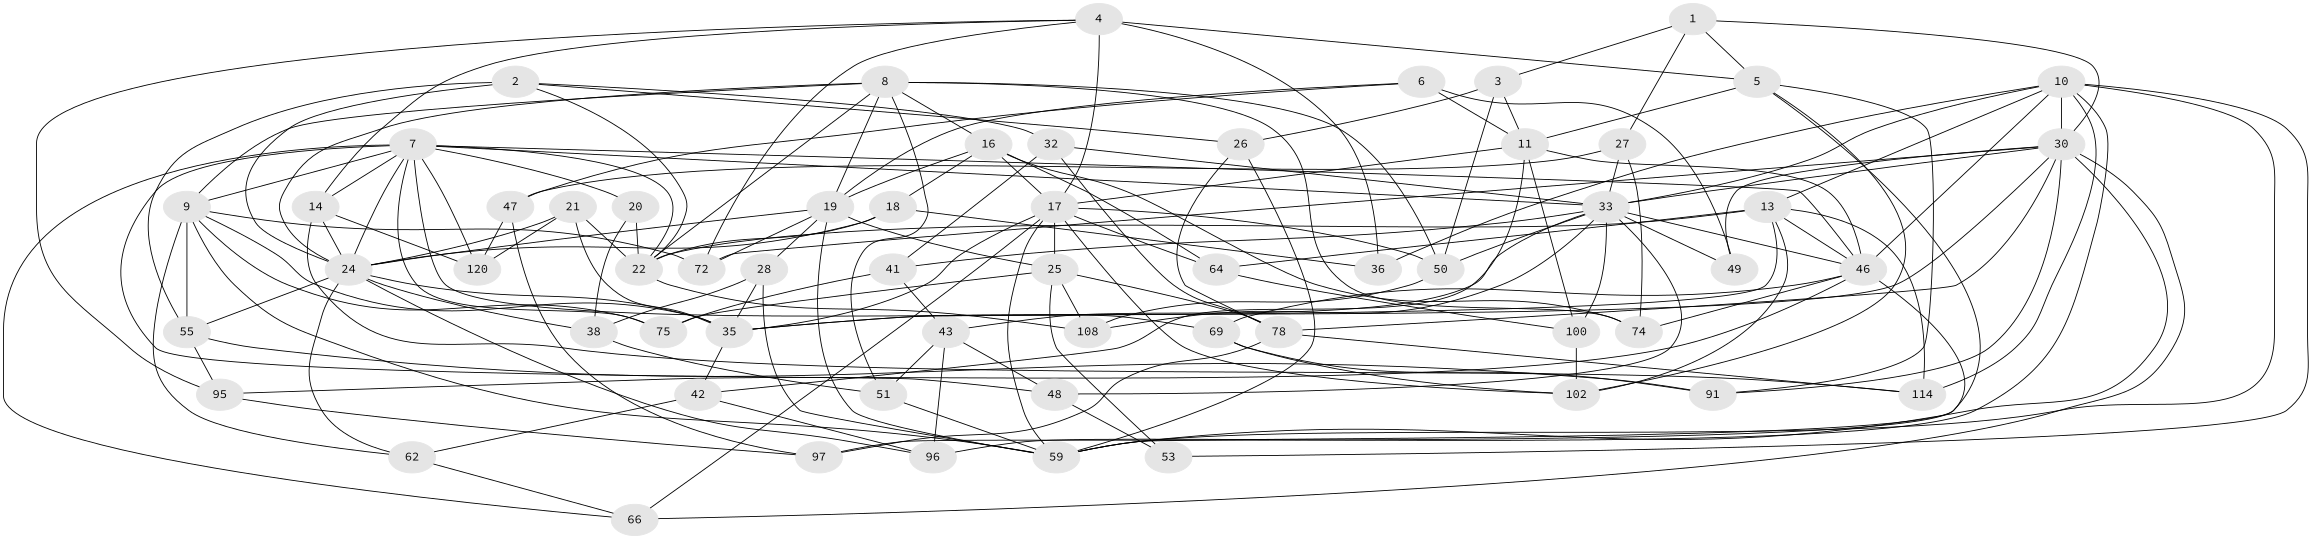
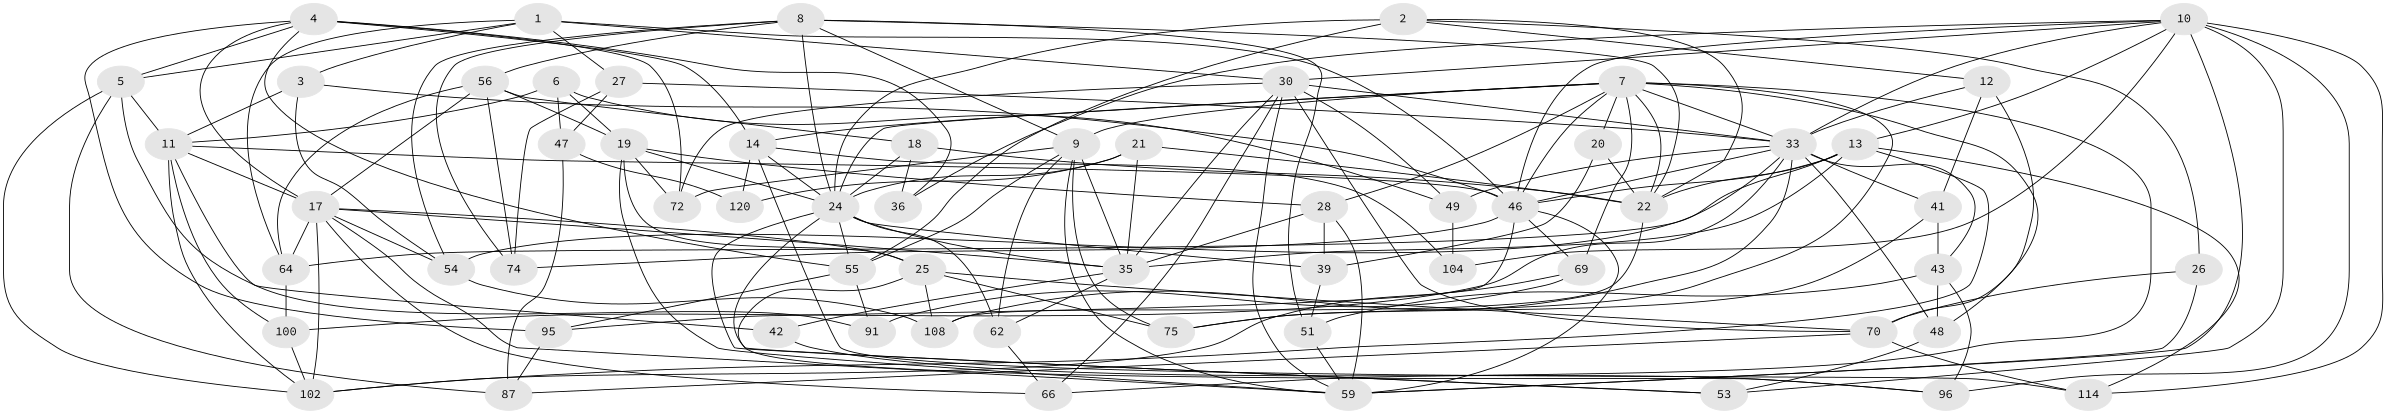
none -> (1054, 38)
none -> (303, 47)
(1371, 117) -> (915, 109)
(858, 144) -> none
(989, 144) -> (485, 82)
(1051, 144) -> (1987, 82)
none -> (484, 198)
(449, 205) -> (1478, 154)
(1441, 270) -> (451, 270)
none -> (1453, 270)
none -> (204, 294)
(594, 332) -> (1324, 270)
(1279, 332) -> (1874, 332)
(1966, 360) -> none
none -> (1115, 367)
(555, 426) -> (1062, 301)
(819, 457) -> (509, 395)
